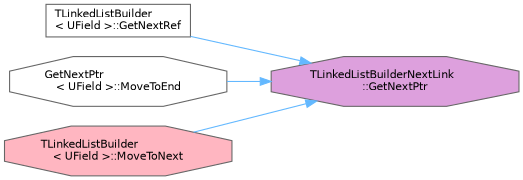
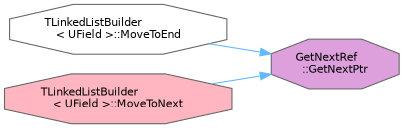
(118, 21) -> none
(118, 81) -> (118, 29)
(395, 81) -> (335, 64)
